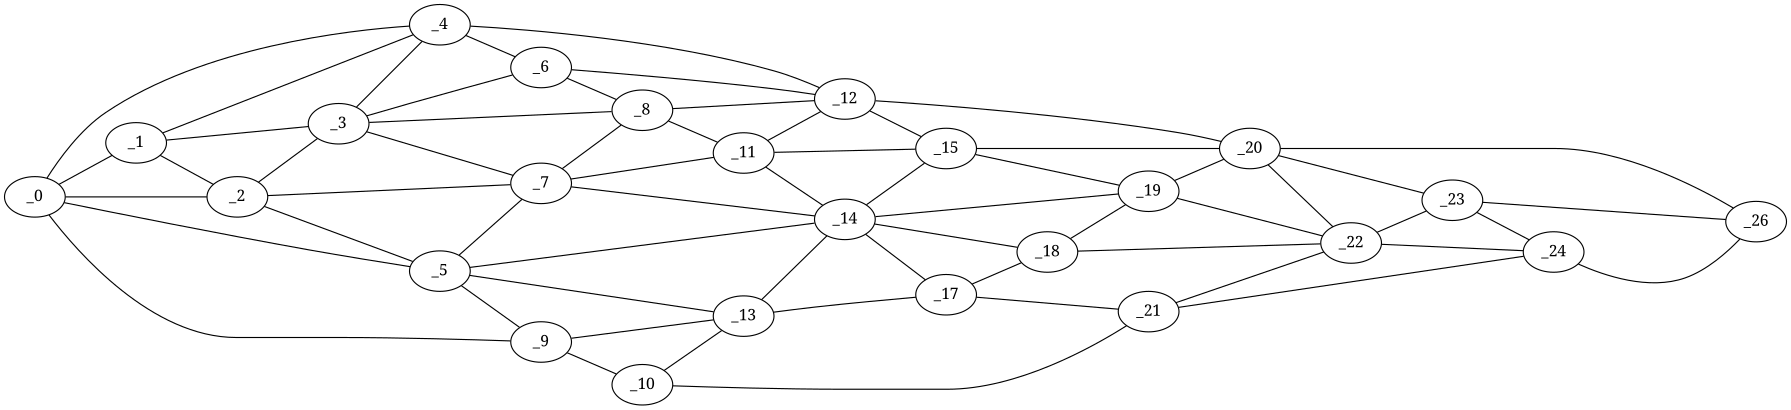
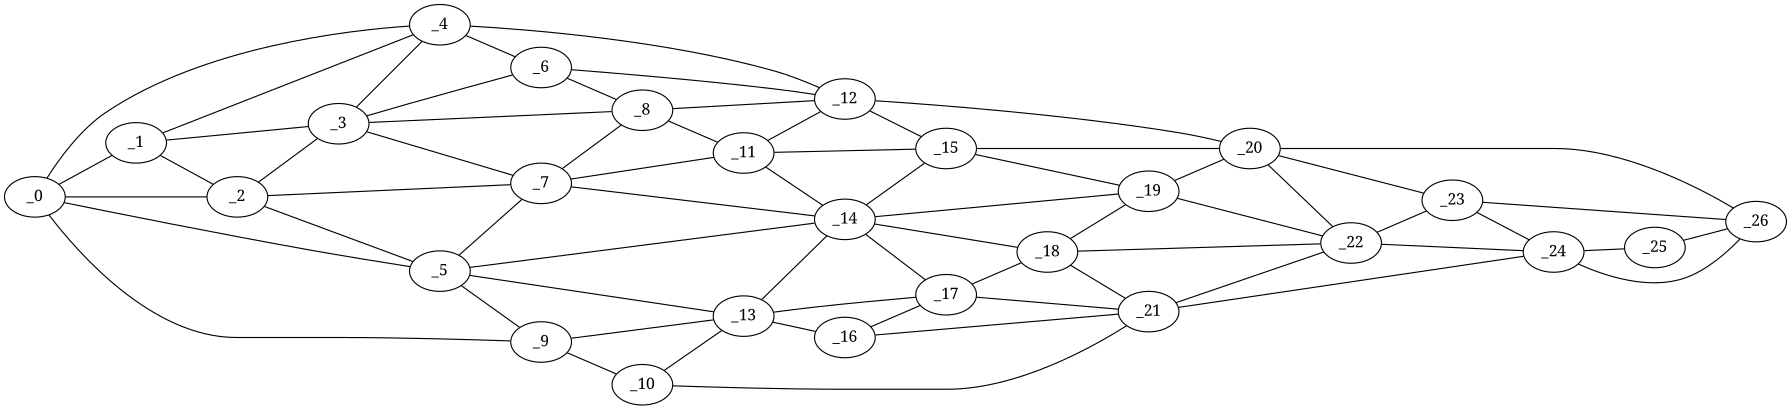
none -> (1655, 248)
none -> (1098, 282)
none -> (845, 338)
